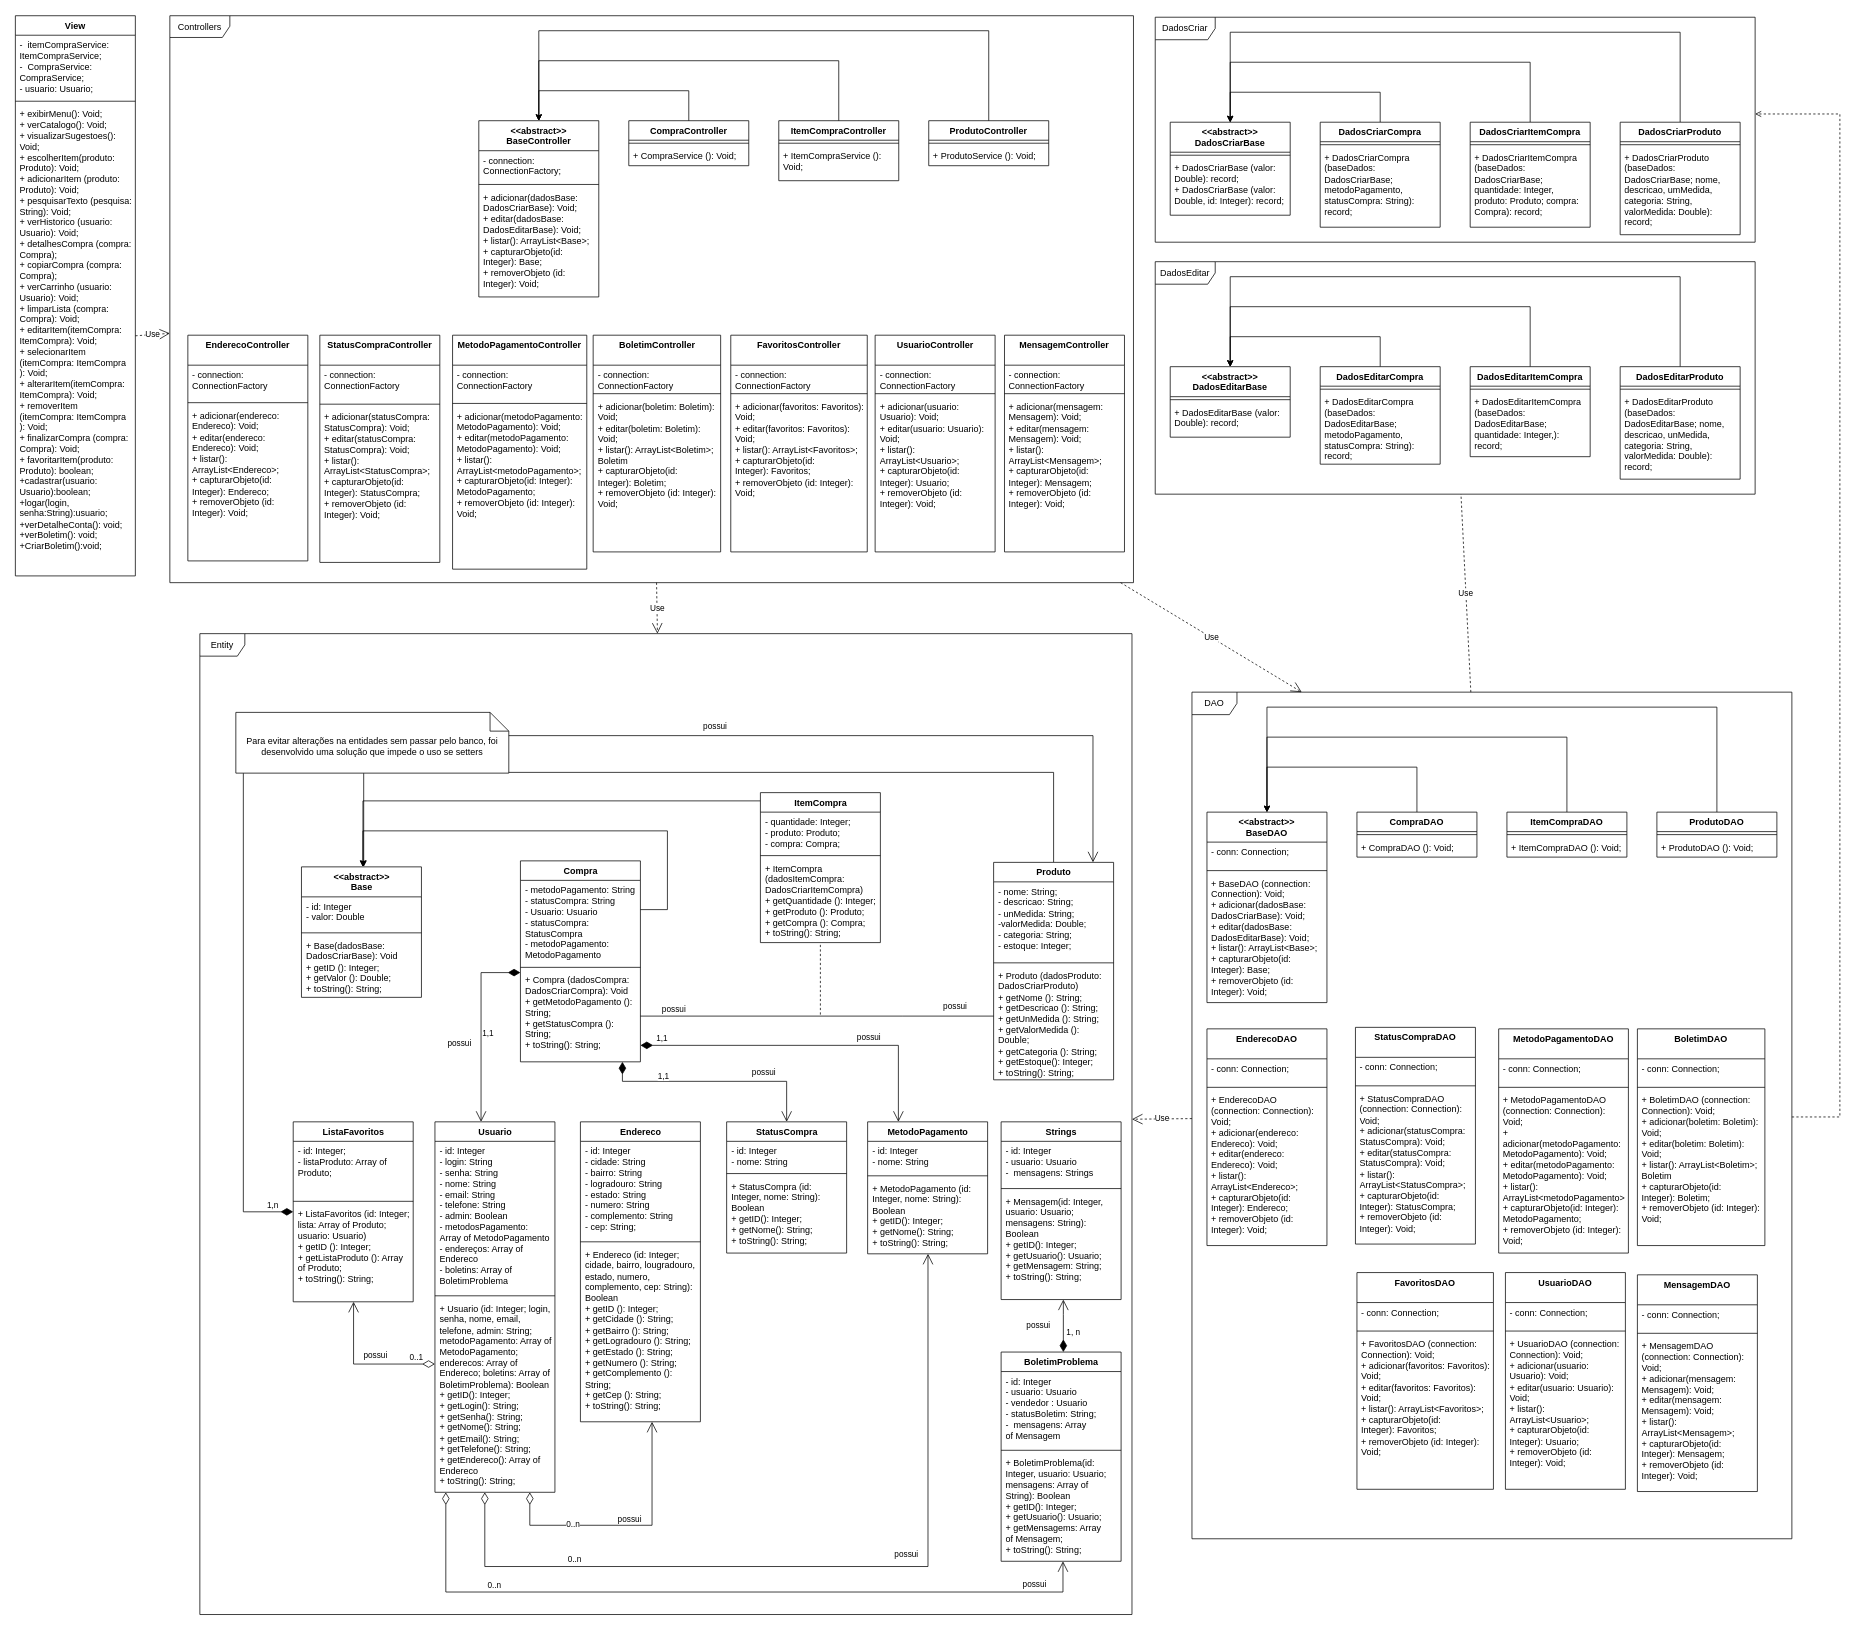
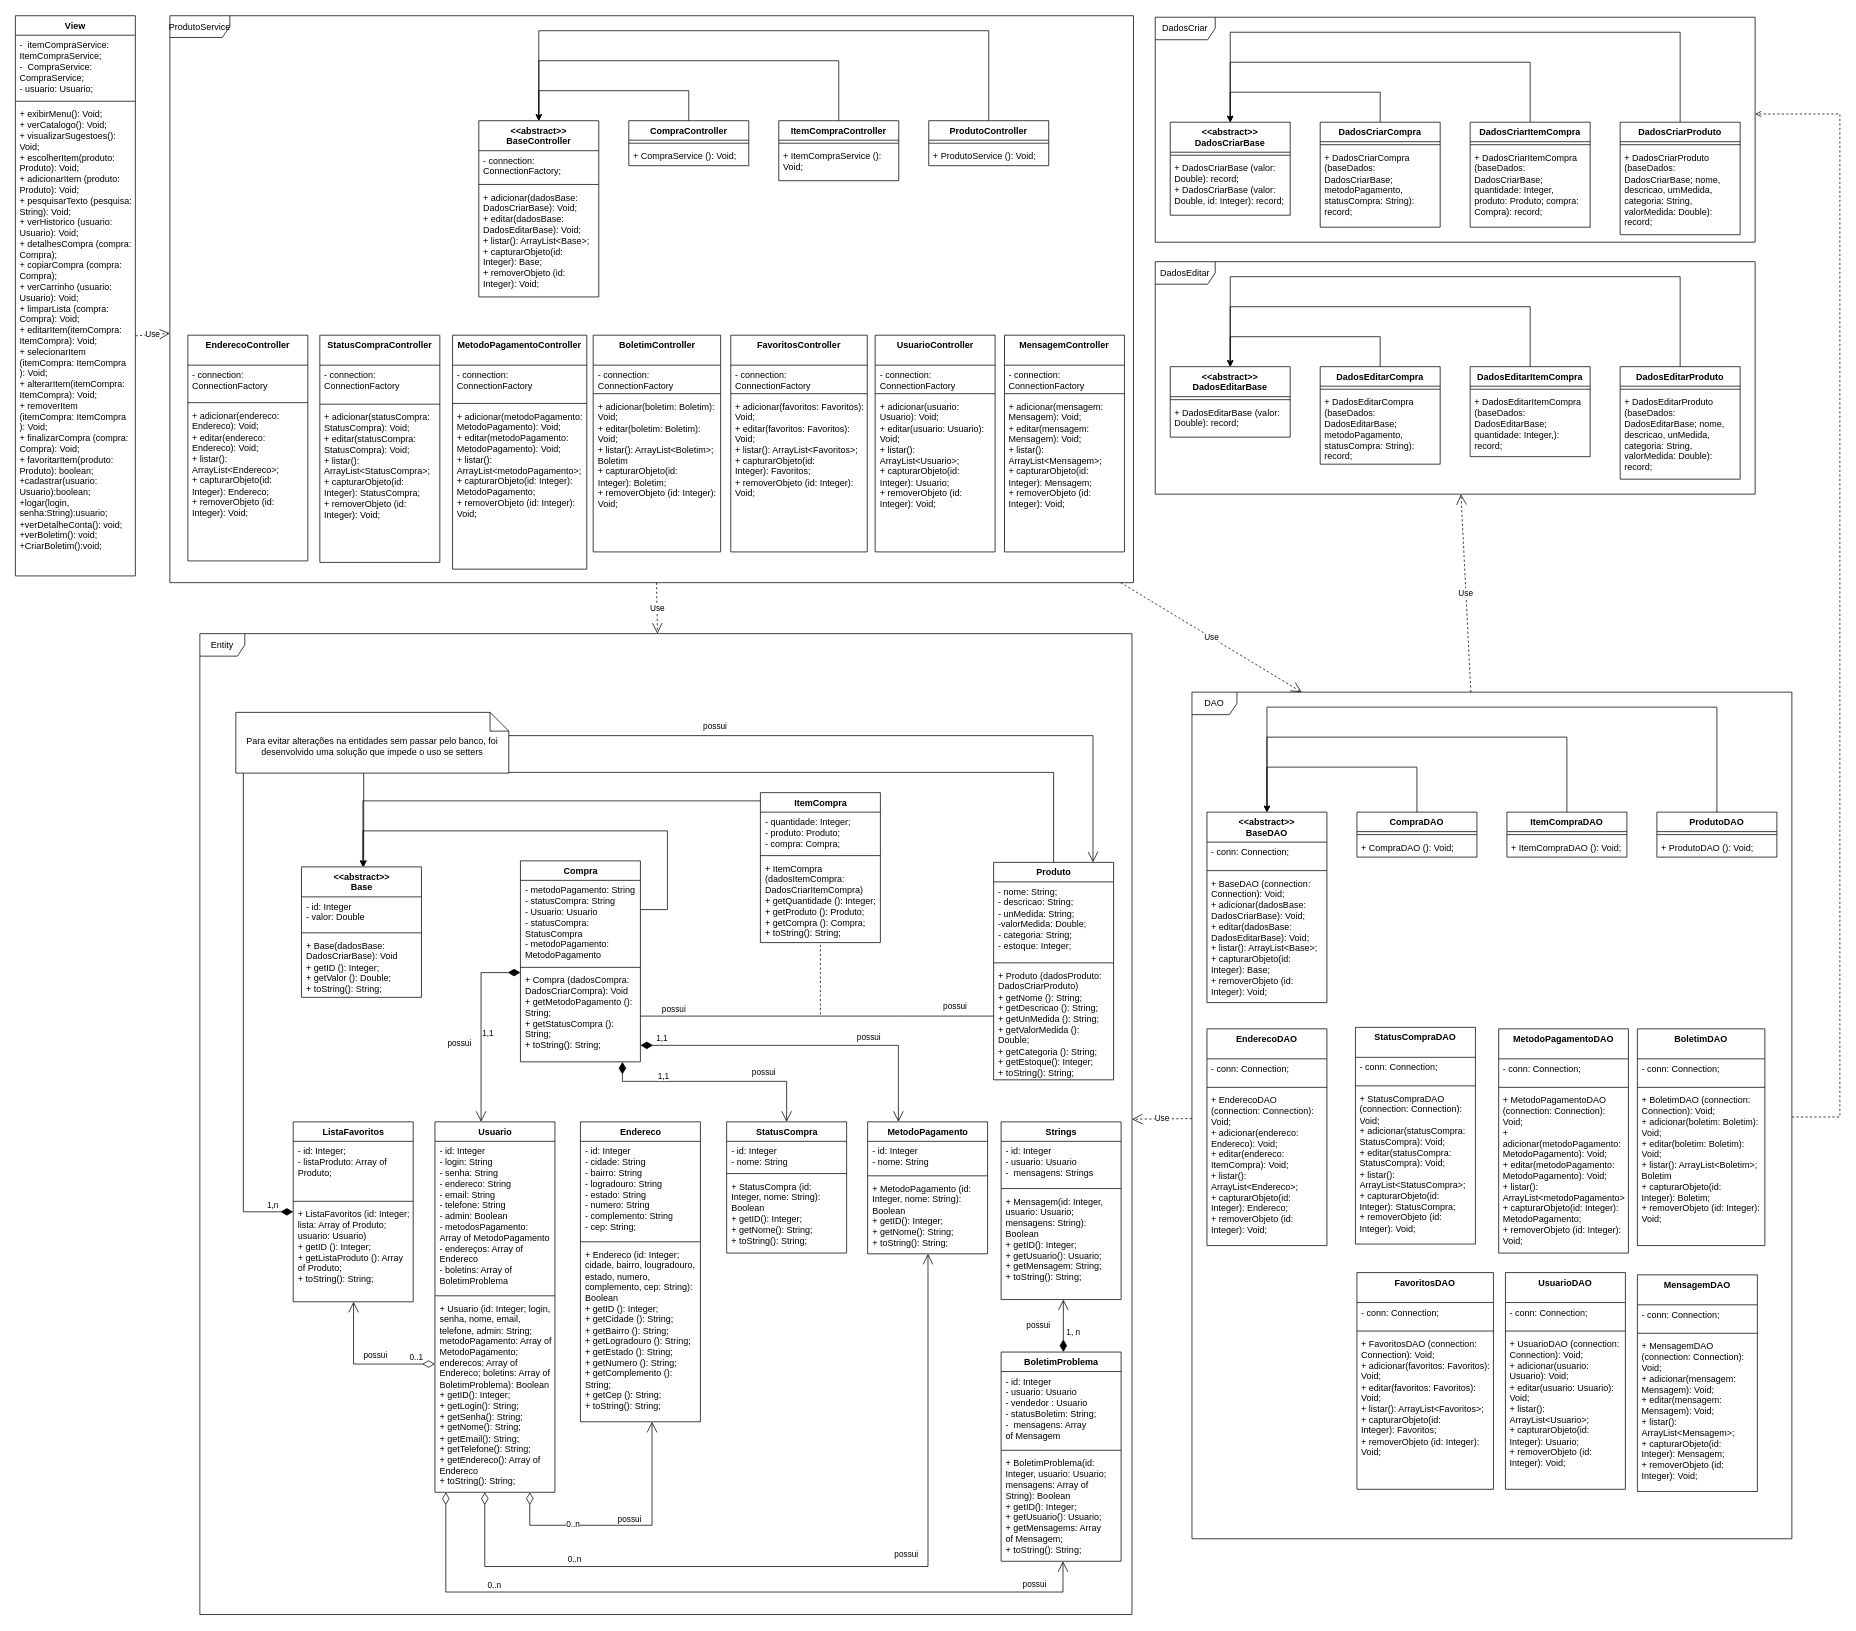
(200, 27) -> (200, 27)
(1461, 499) -> (1461, 500)
(1268, 1160) -> (1268, 1160)
(496, 1222) -> (496, 1222)
